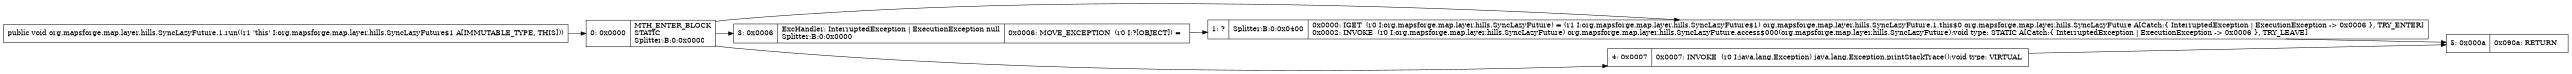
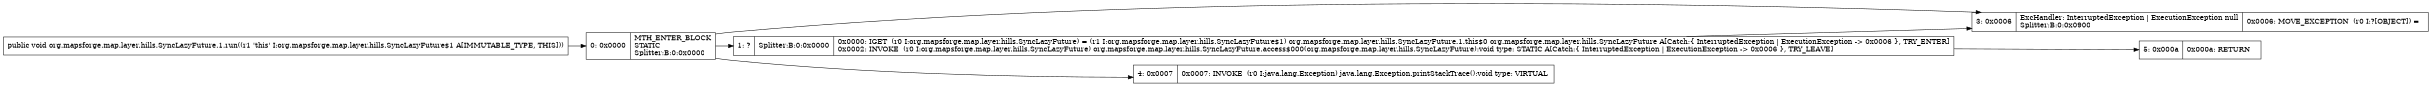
(1269, 29) -> (794, 46)
(1196, 32) -> (1827, 33)
(817, 37) -> (2056, 25)
(2529, 43) -> (2222, 50)
(2235, 49) -> none
